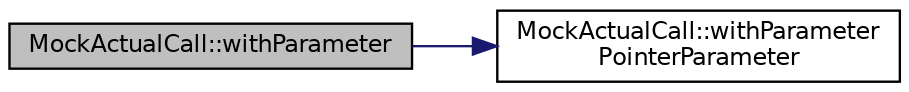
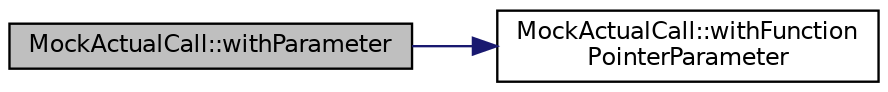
(699, 46) -> (688, 46)
